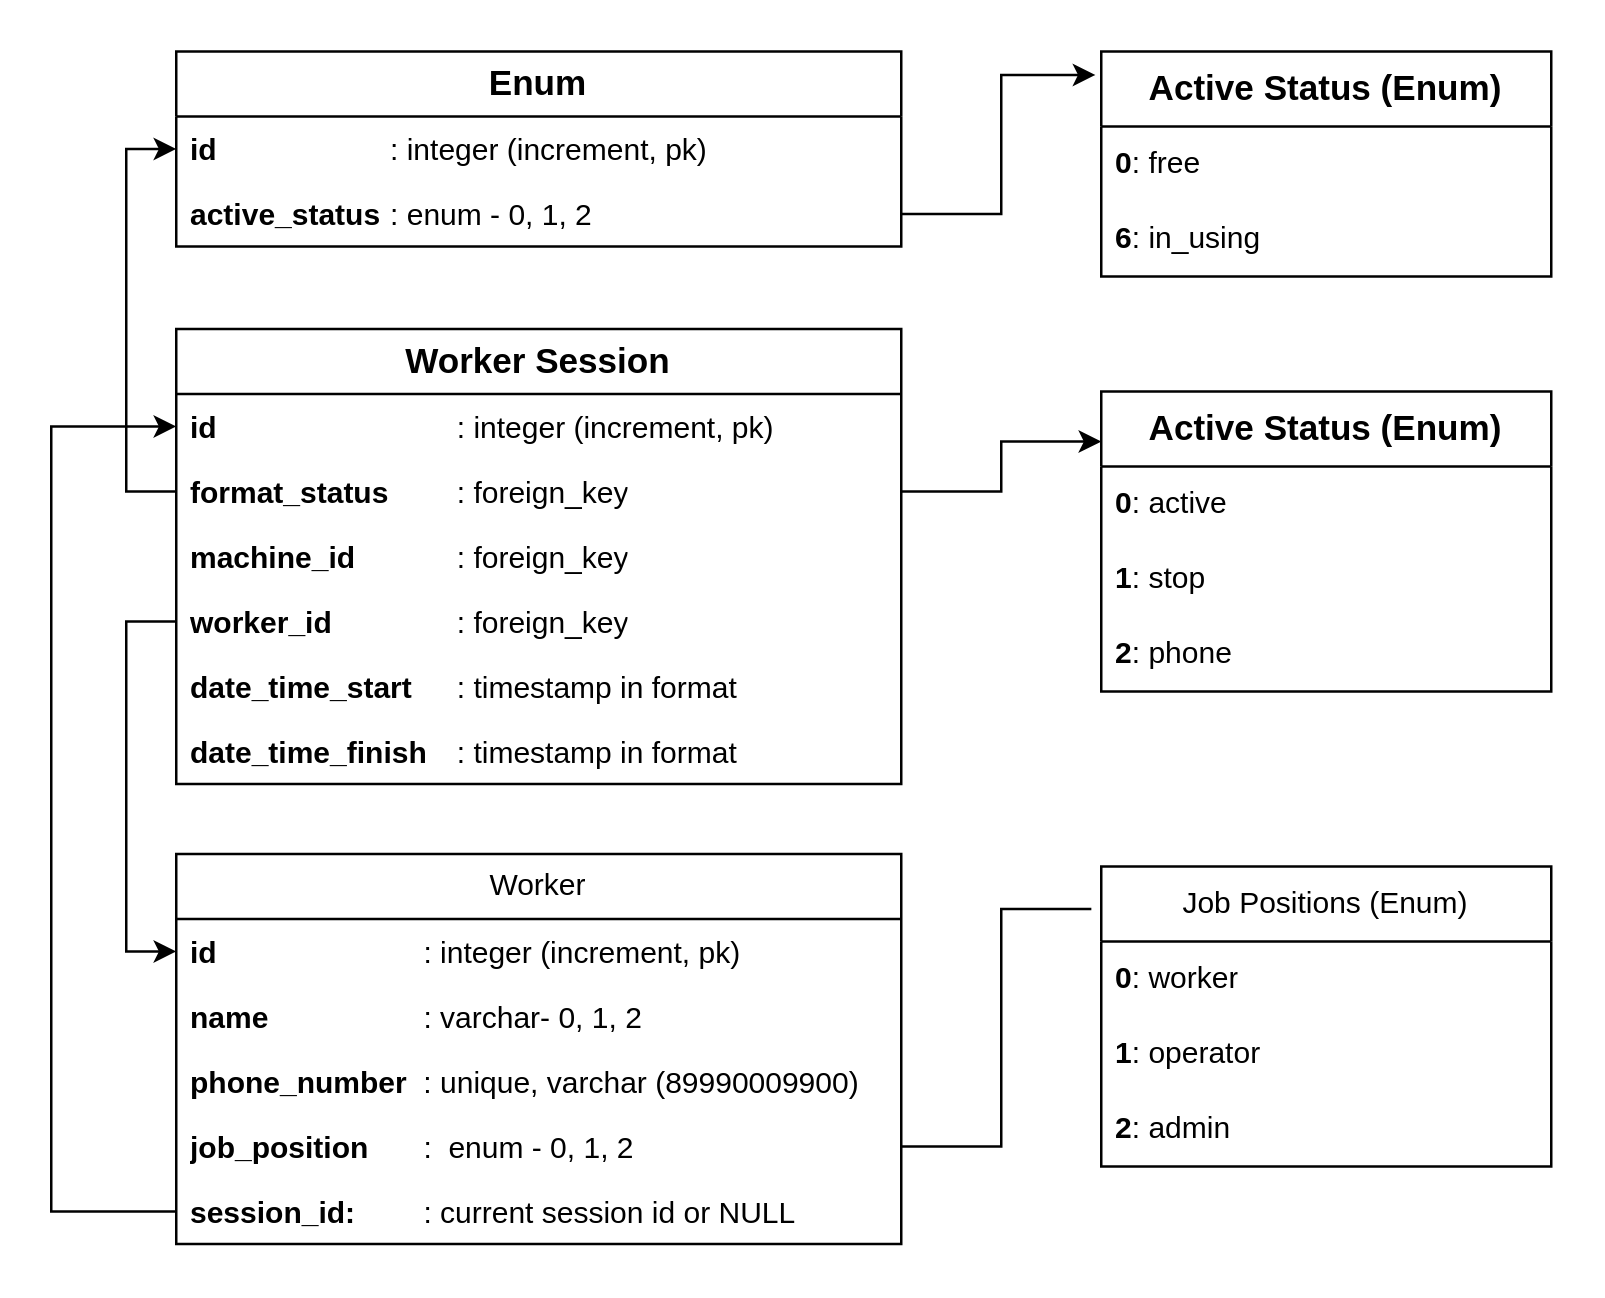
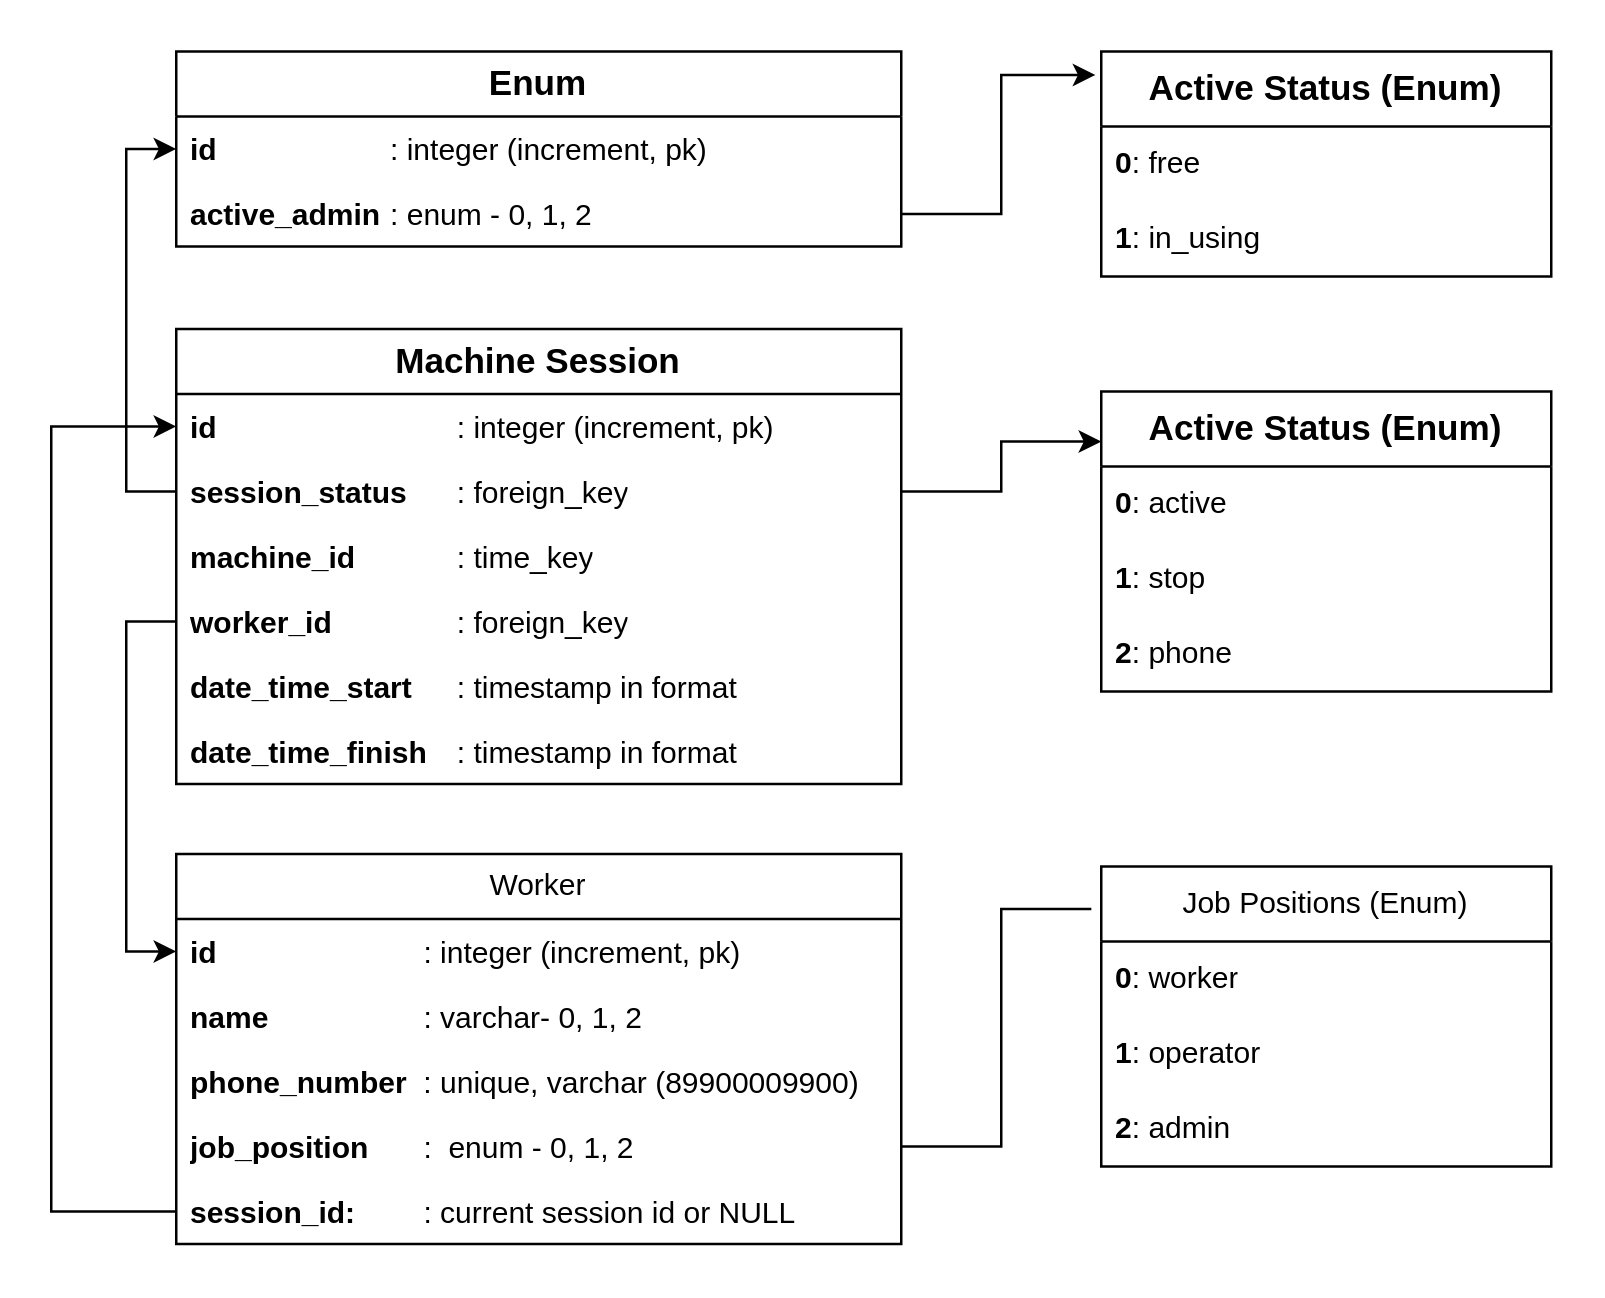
(408, 217) -> (396, 217)
(1193, 239) -> (1193, 239)
(539, 361) -> (539, 361)
(406, 494) -> (411, 494)
(382, 559) -> (357, 559)
(541, 1102) -> (541, 1102)
